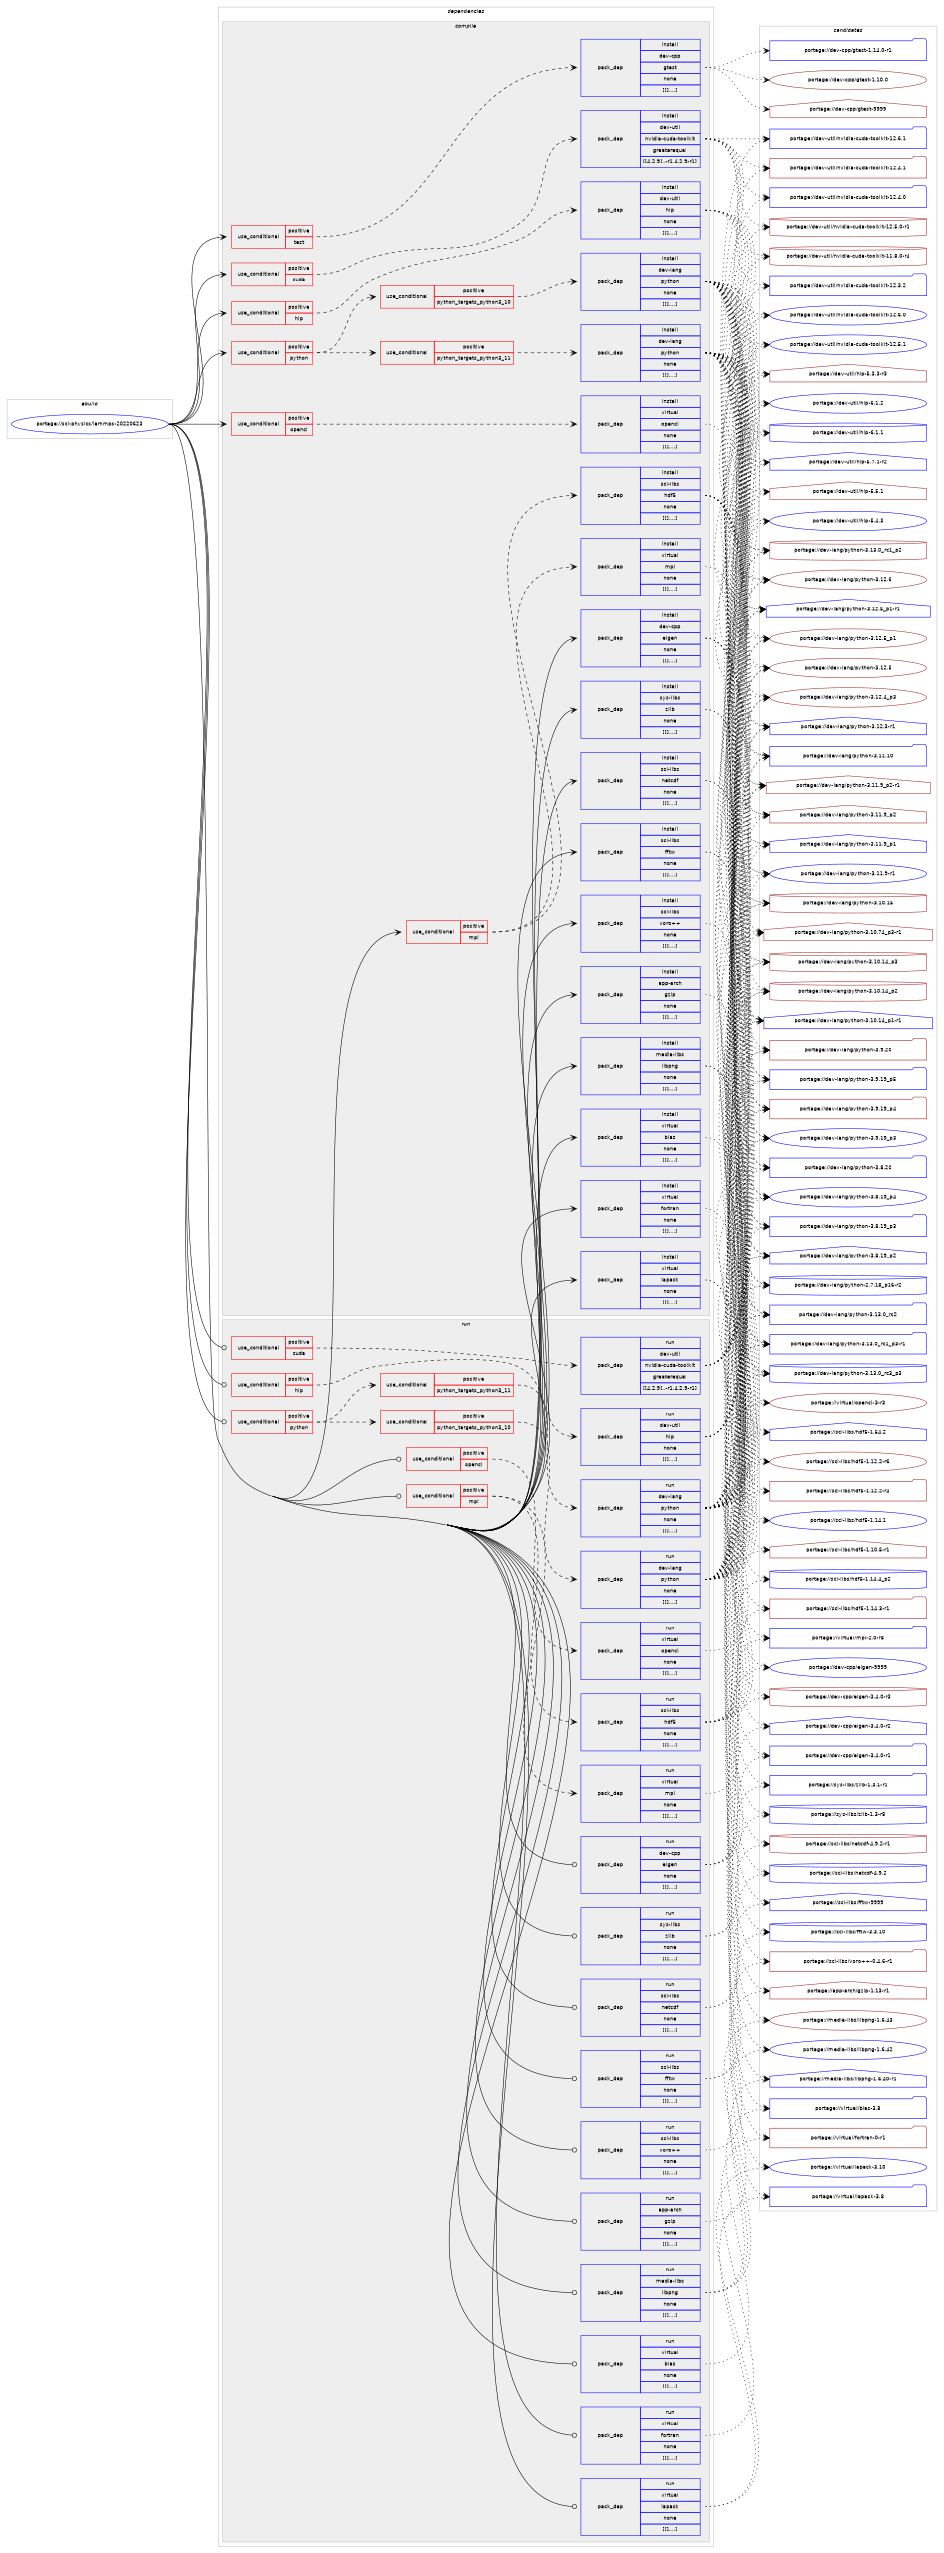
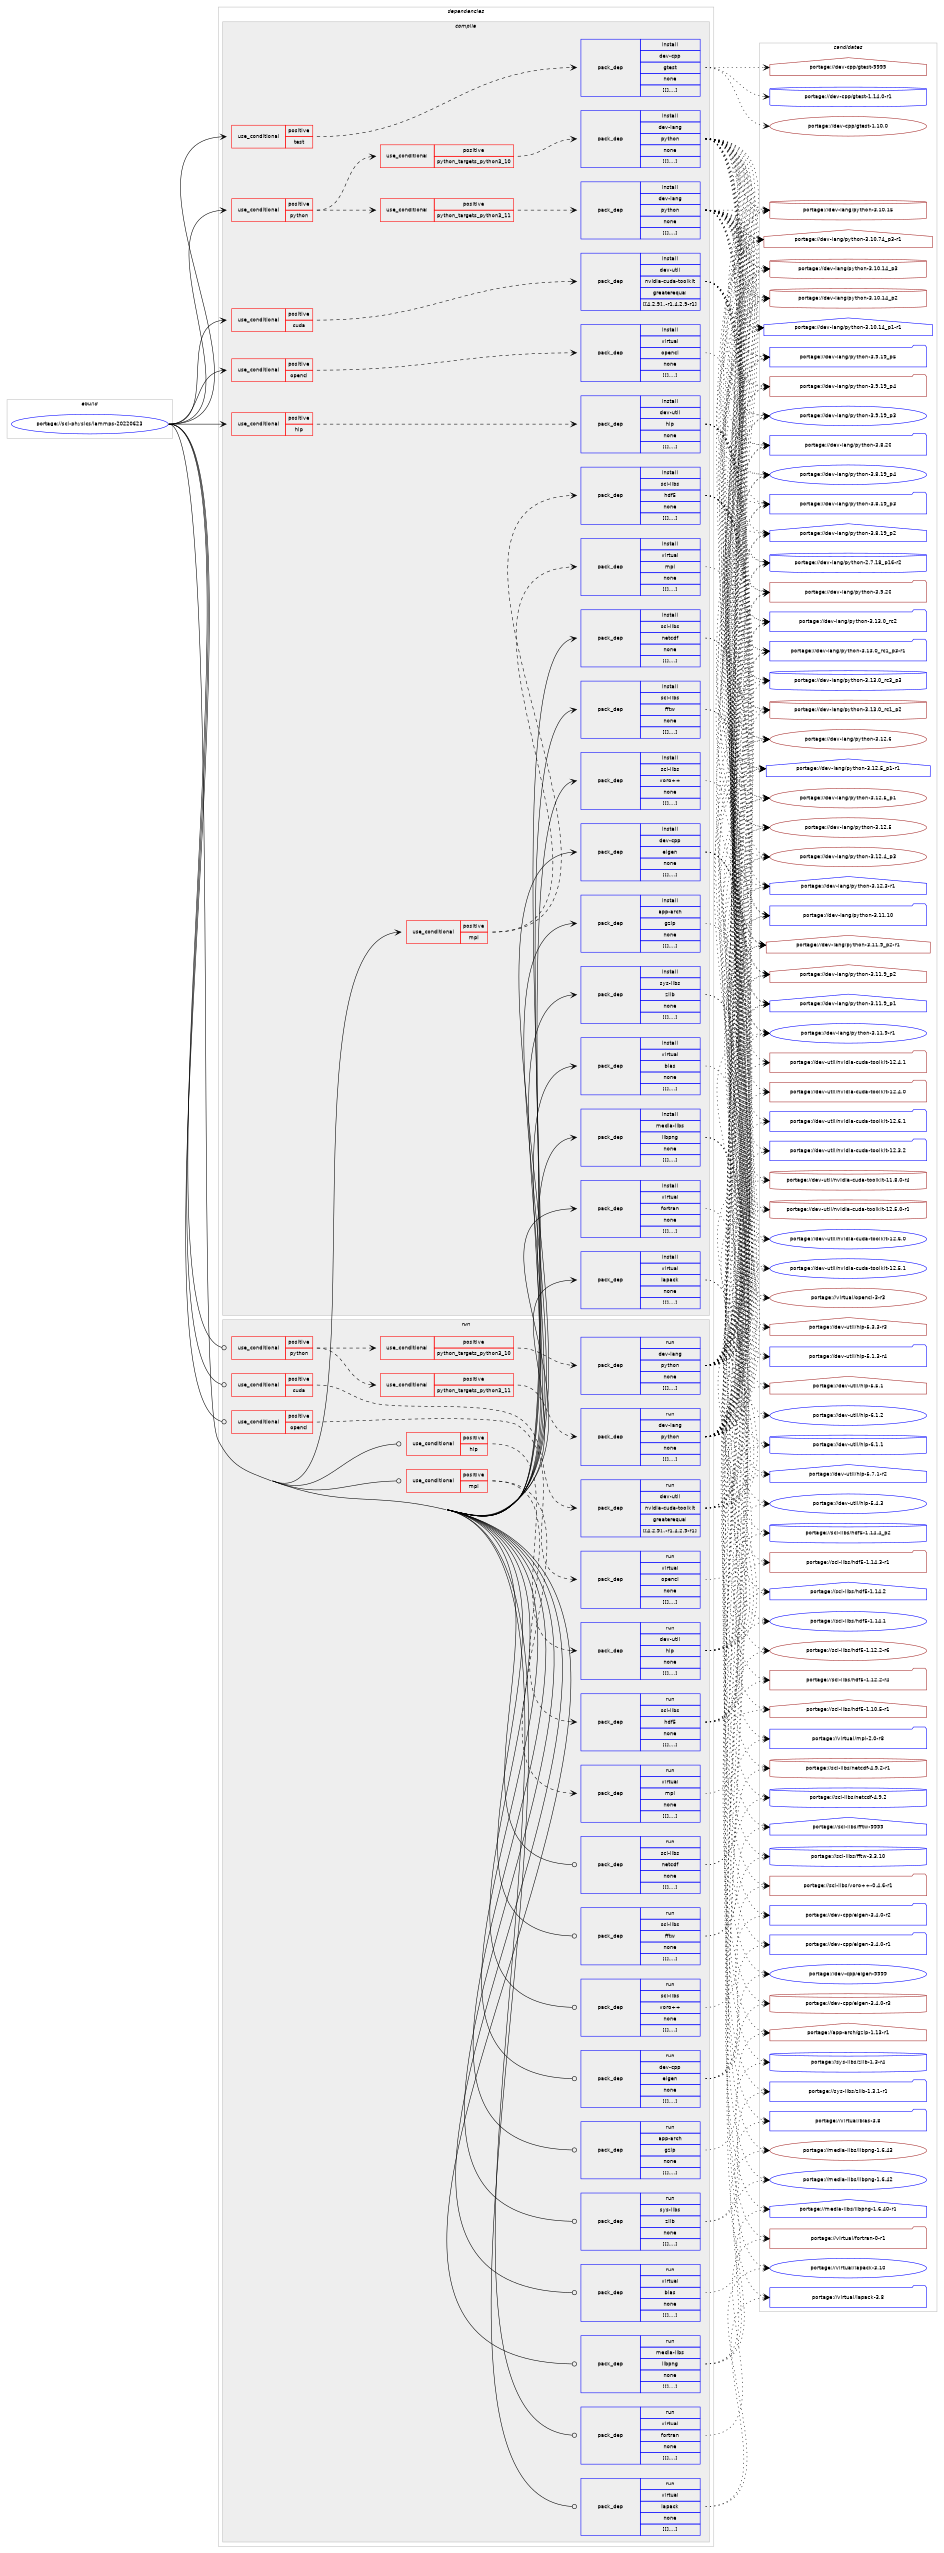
(848, 51) -> (848, 97)
(848, 198) -> (848, 1092)
none -> (848, 1357)
(848, 1432) -> (848, 1592)
(848, 1726) -> (848, 1915)
(848, 1815) -> (848, 2062)
